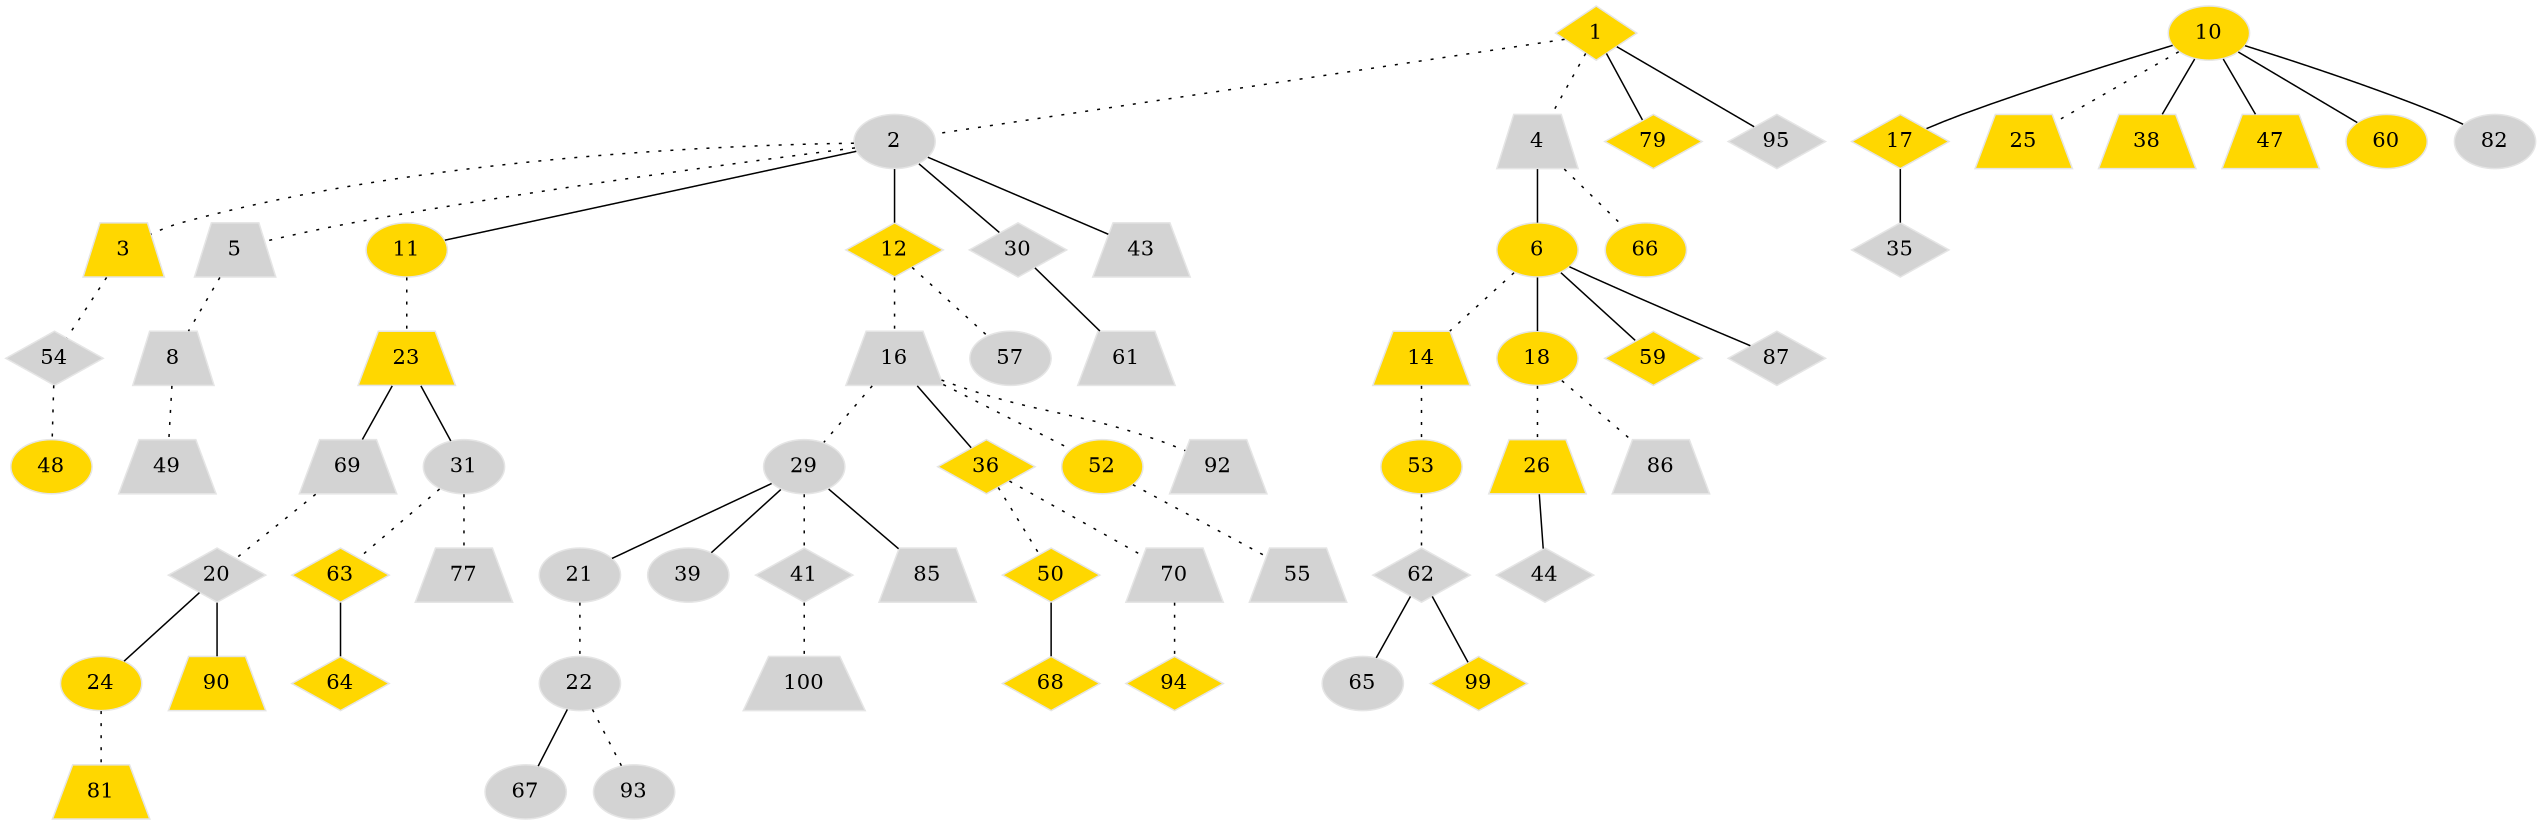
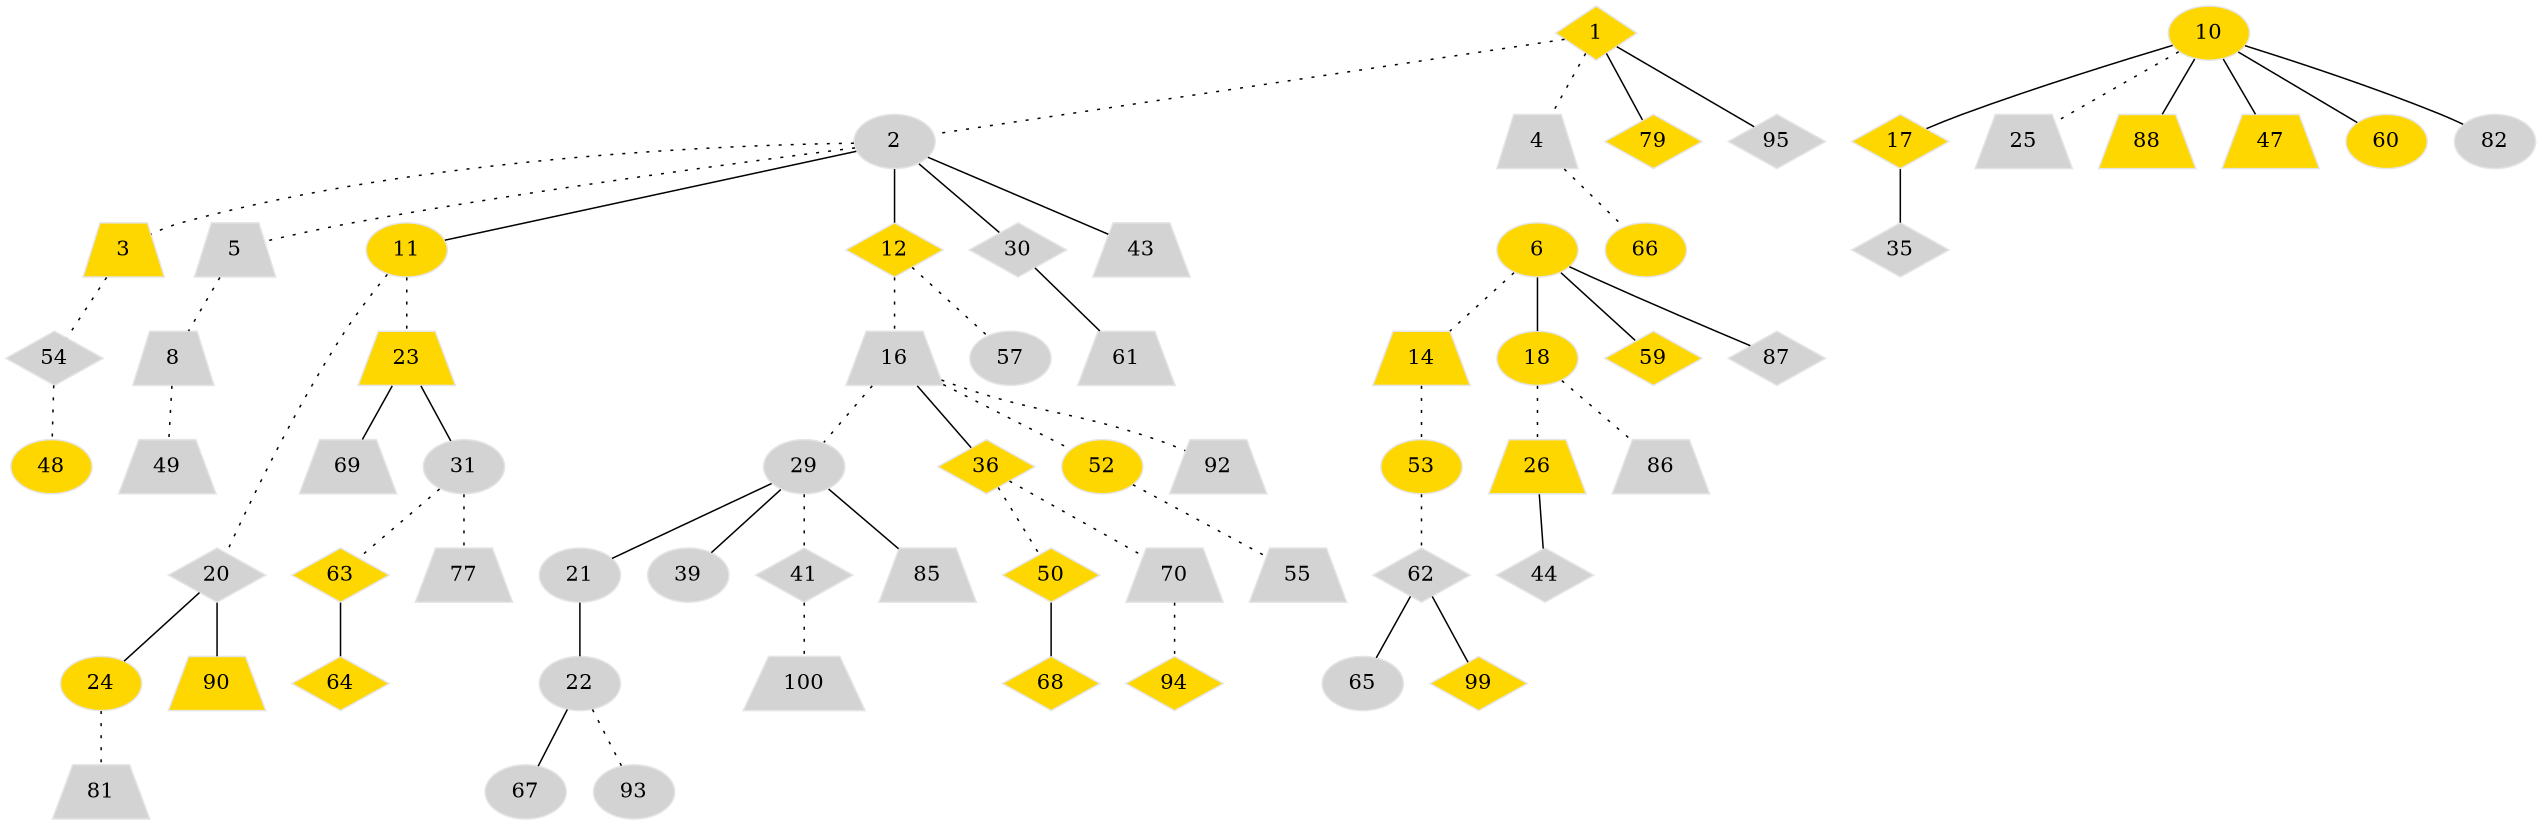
(2024, 142) -> (2024, 142)
(2147, 142) -> (2147, 142)
(1537, 196) -> none
(276, 526) -> (299, 409)
(580, 629) -> (580, 629)
(101, 792) -> (101, 792)
